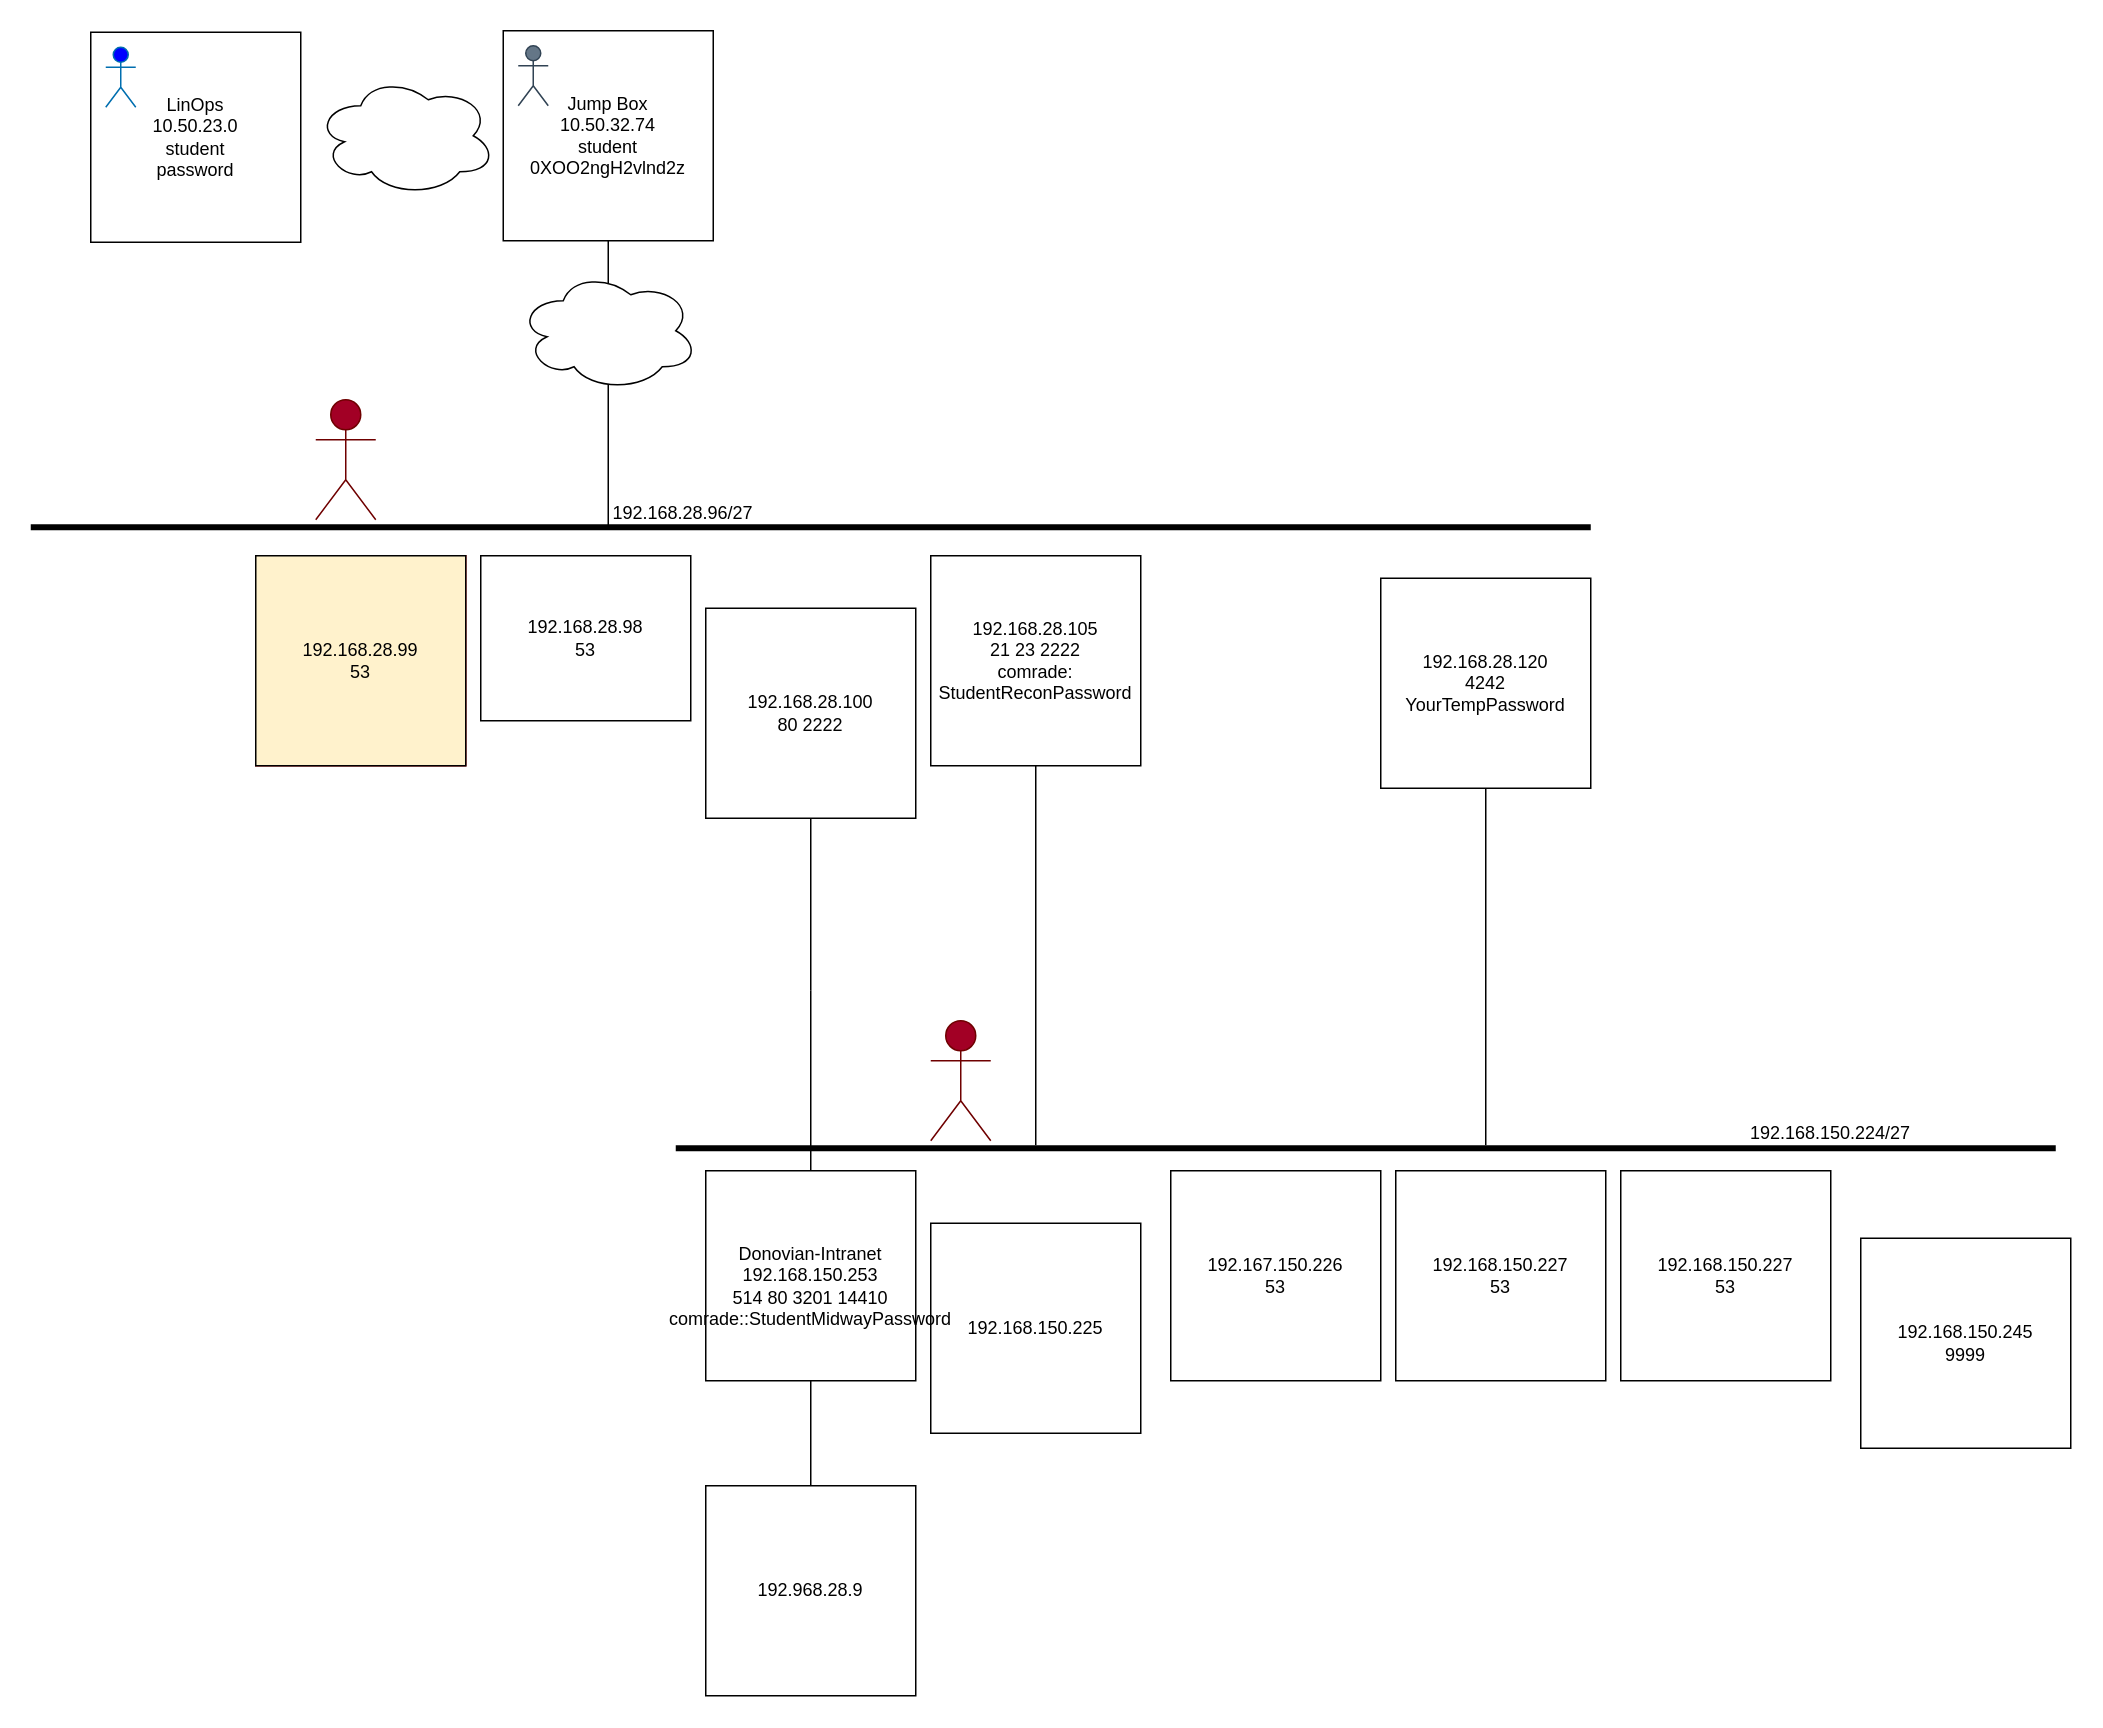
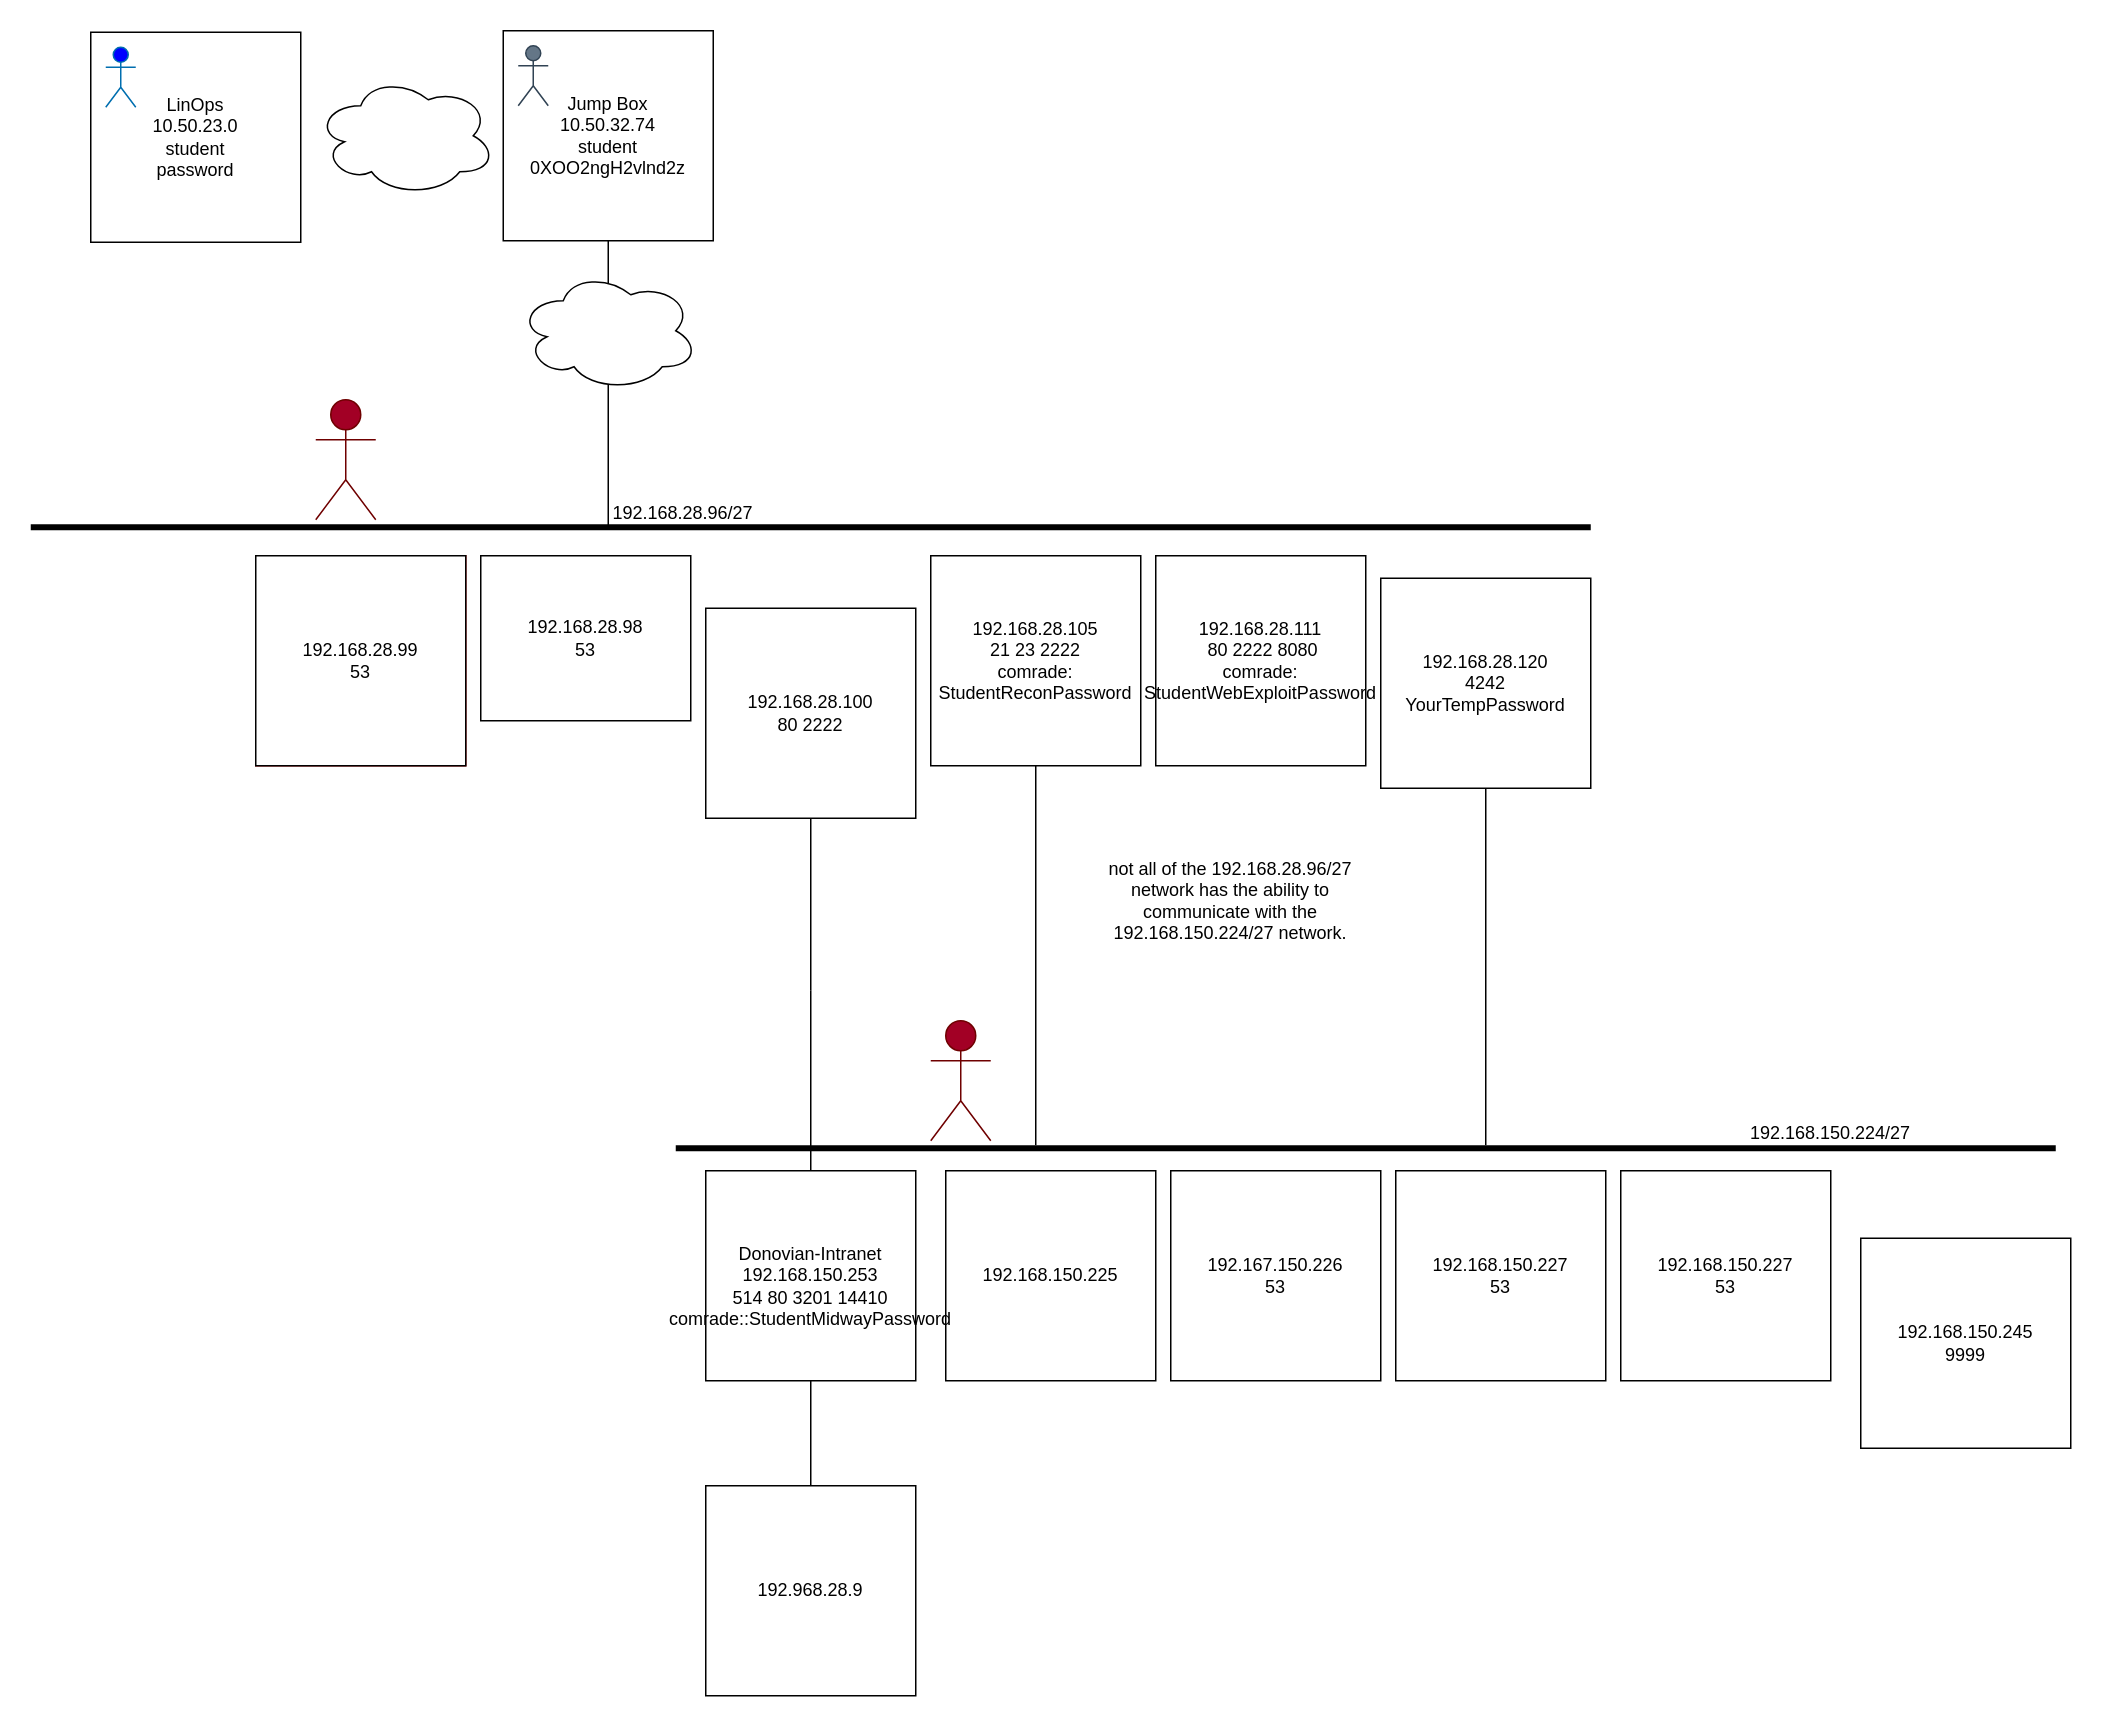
(361, 661) -> (361, 661)
none -> (1261, 661)
none -> (1231, 901)
(1036, 1328) -> (1051, 1276)
